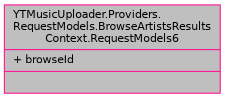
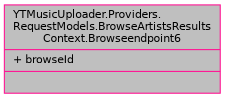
(112, 39) -> (112, 39)
